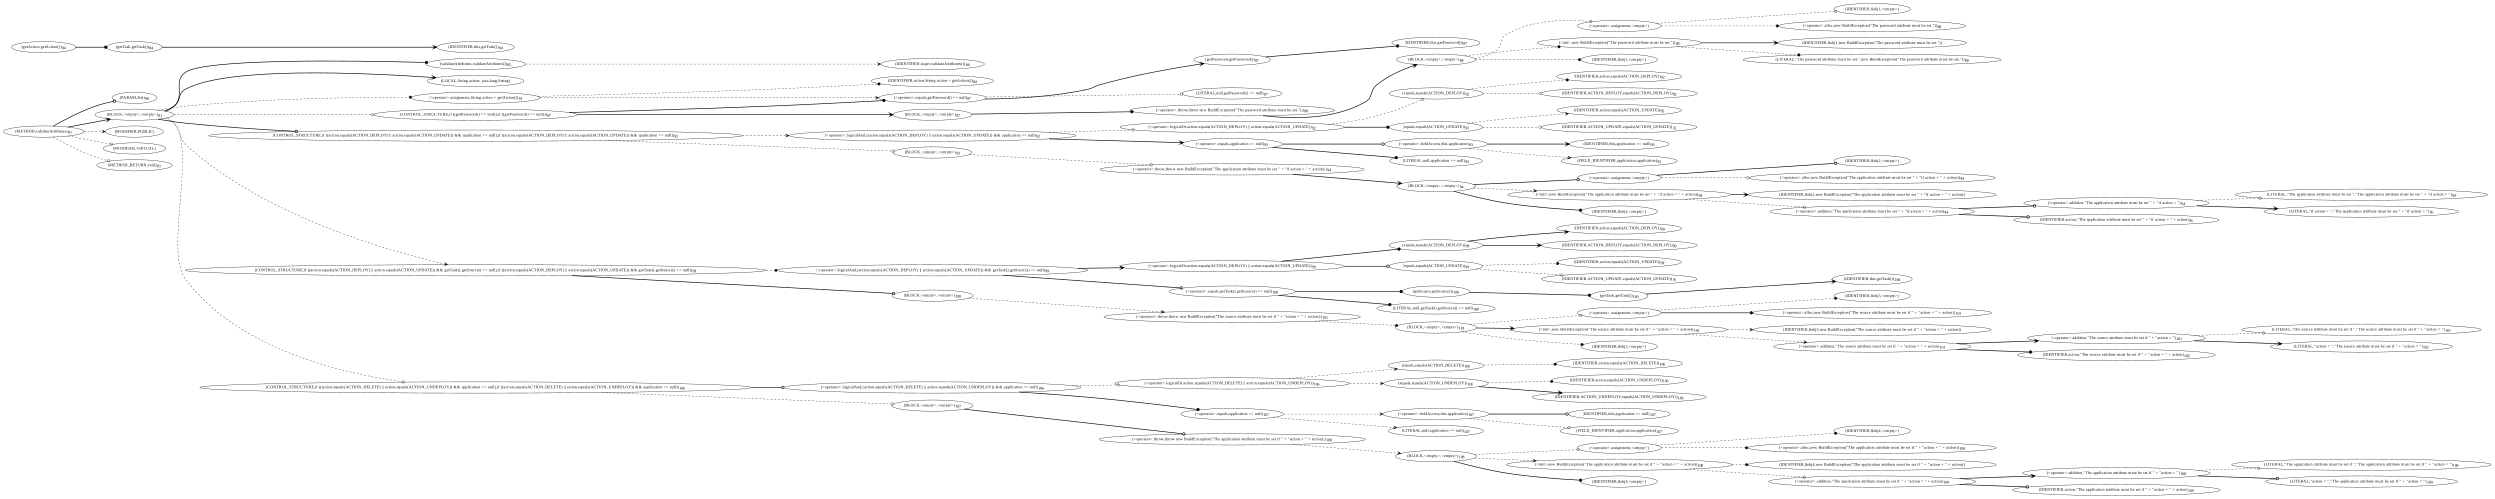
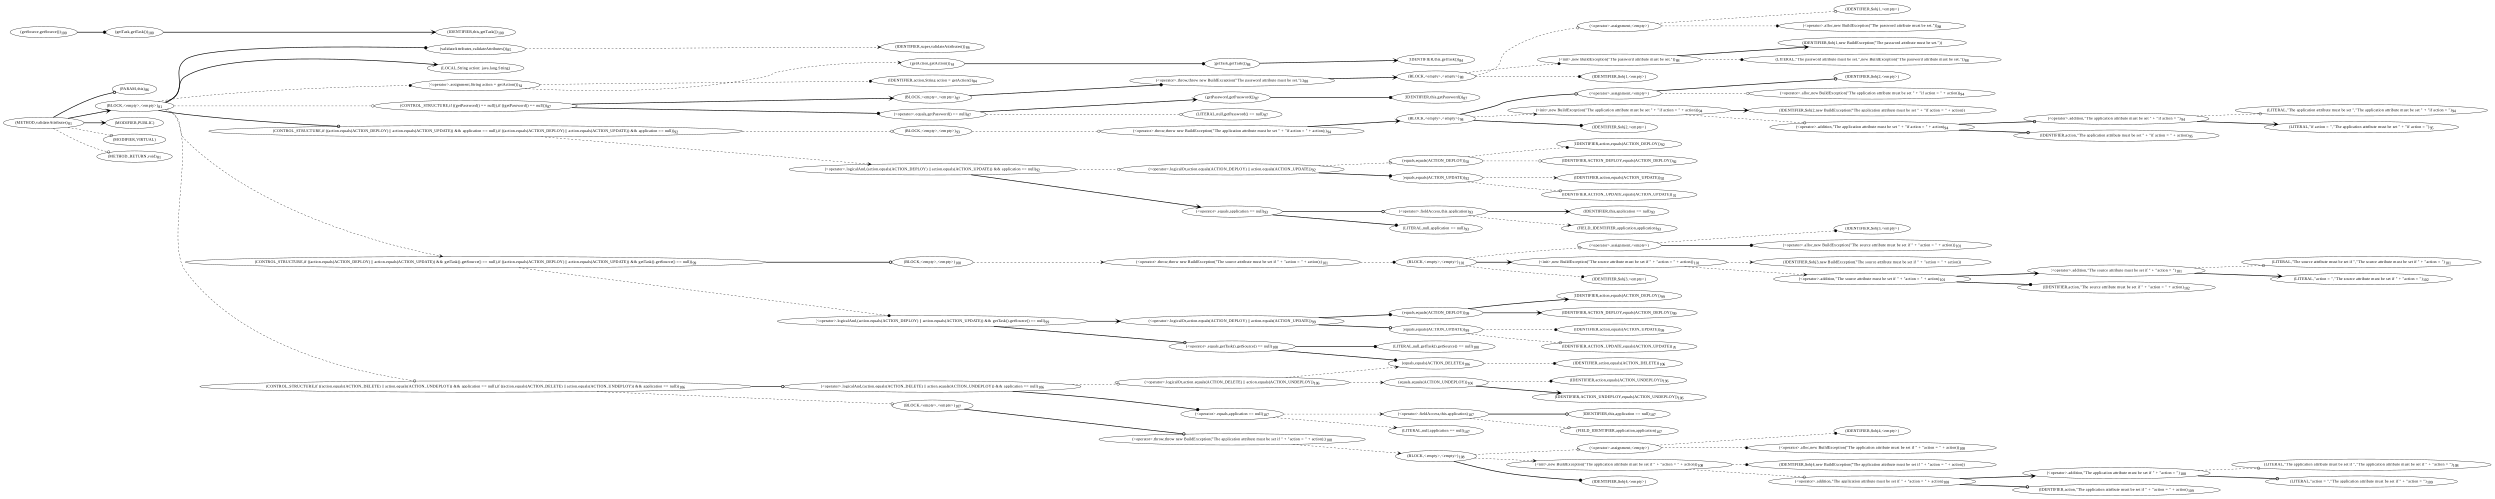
(708, 98) -> (712, 85)
(93, 132) -> (93, 123)
(1348, 292) -> (1336, 355)
